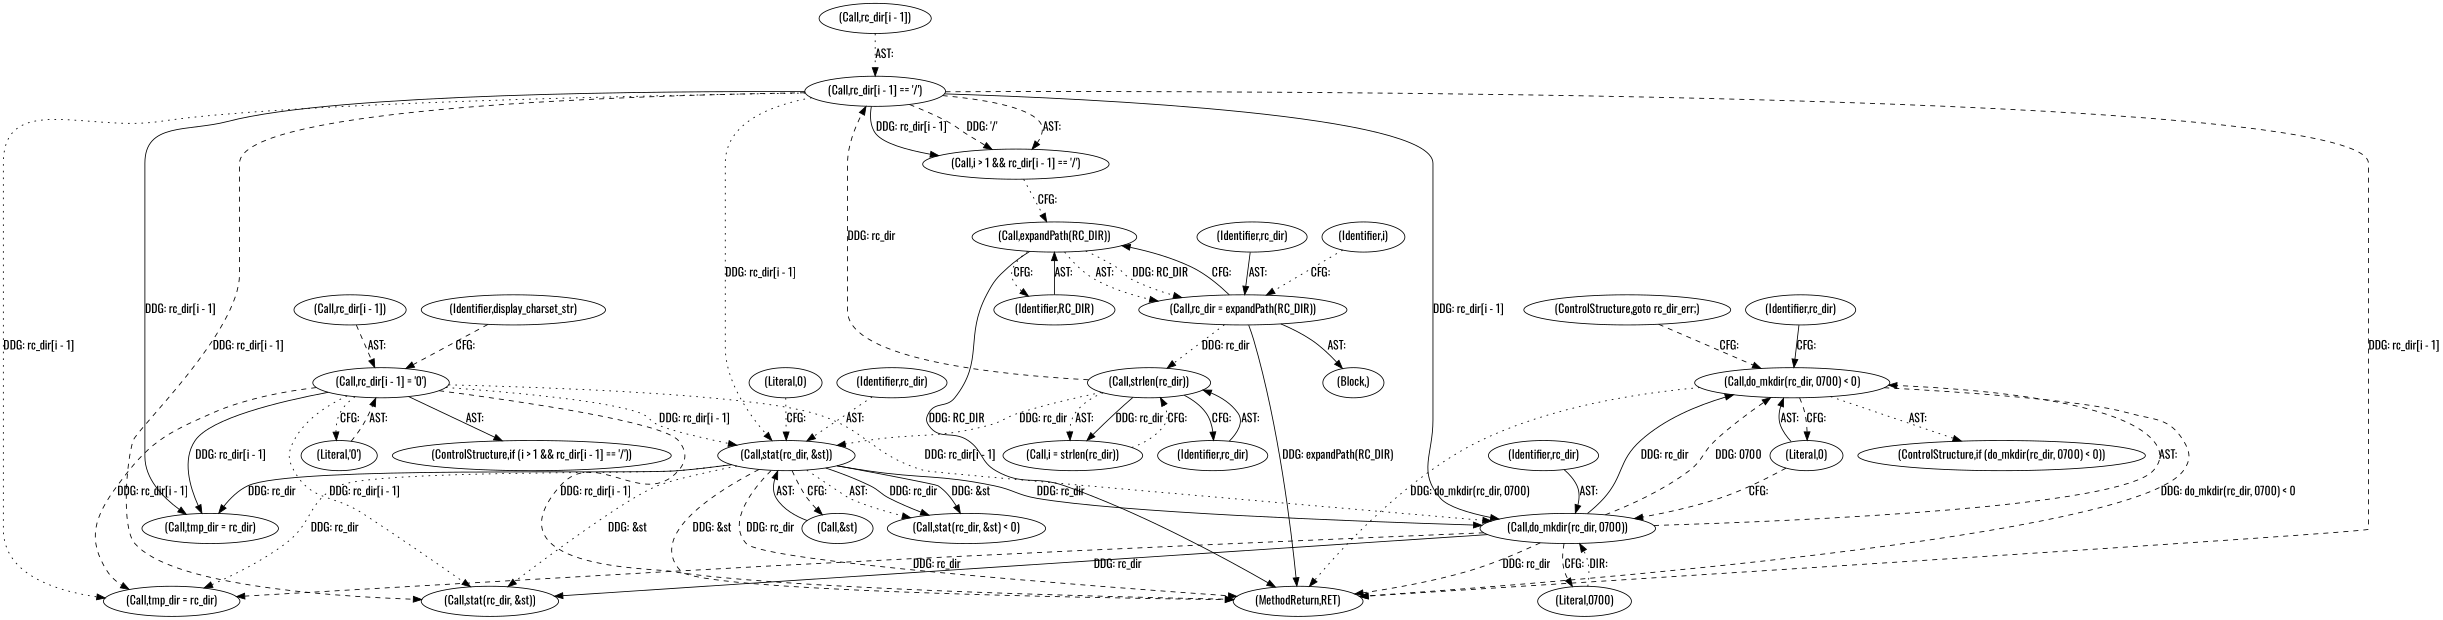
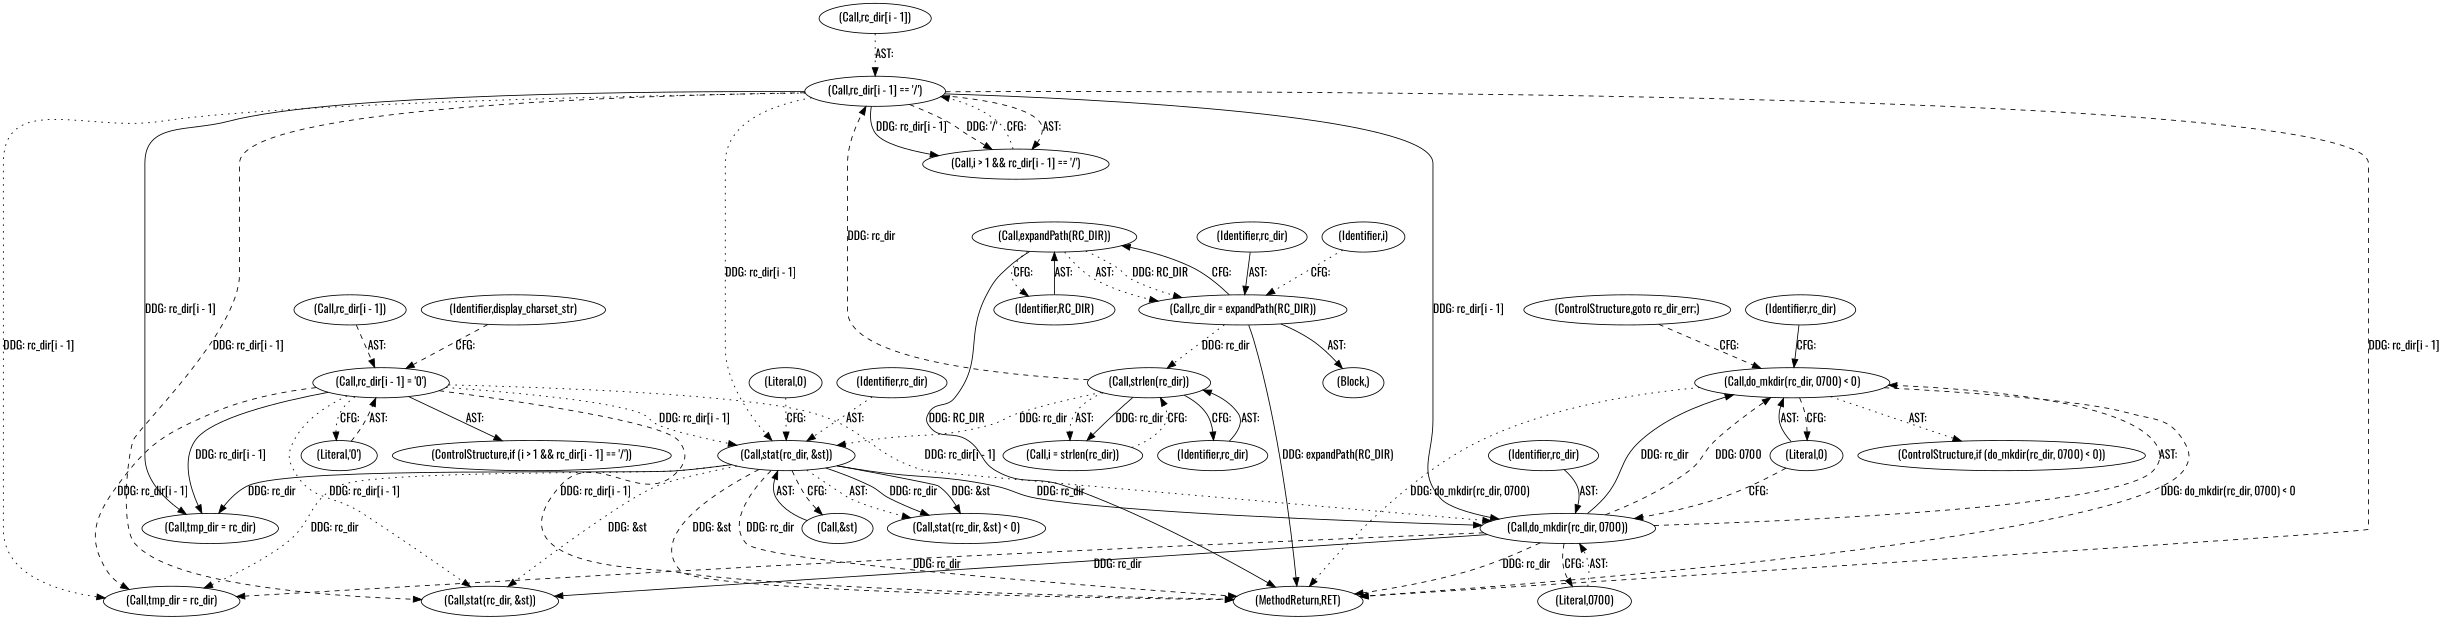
(1033, 197) -> (989, 115)
(1600, 565) -> (1600, 565)
